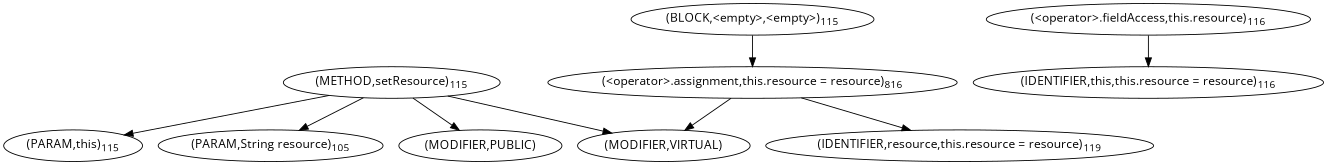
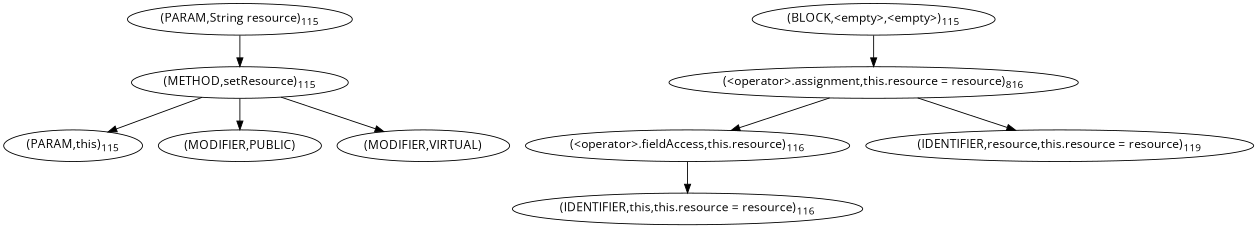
(335, 112) -> (240, 47)
(712, 112) -> (785, 113)
(341, 144) -> (310, 18)
